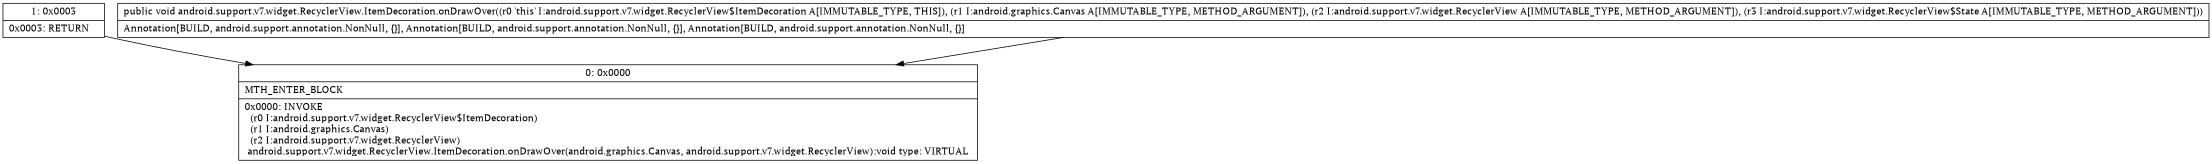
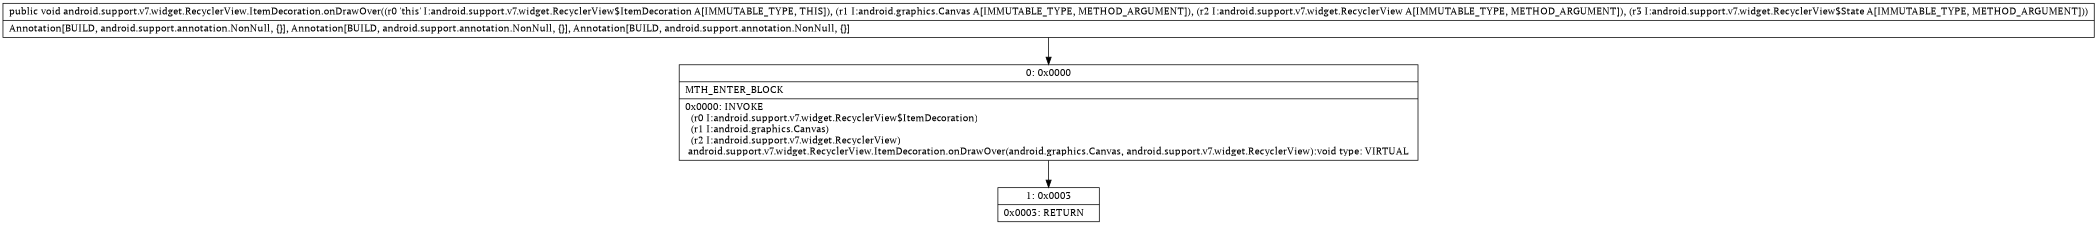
(175, 51) -> (1049, 170)
